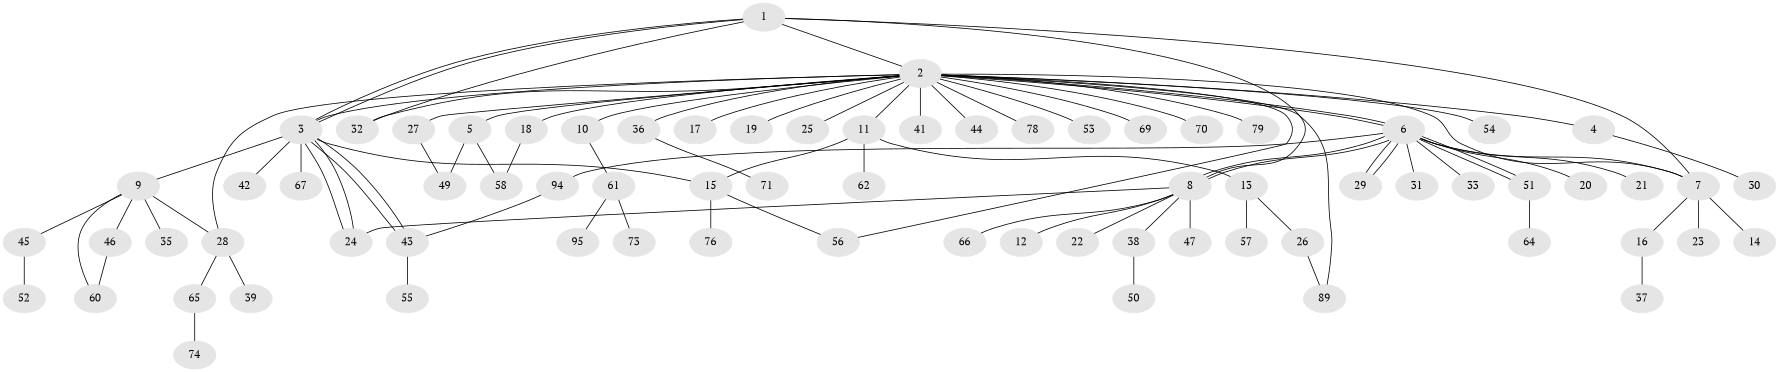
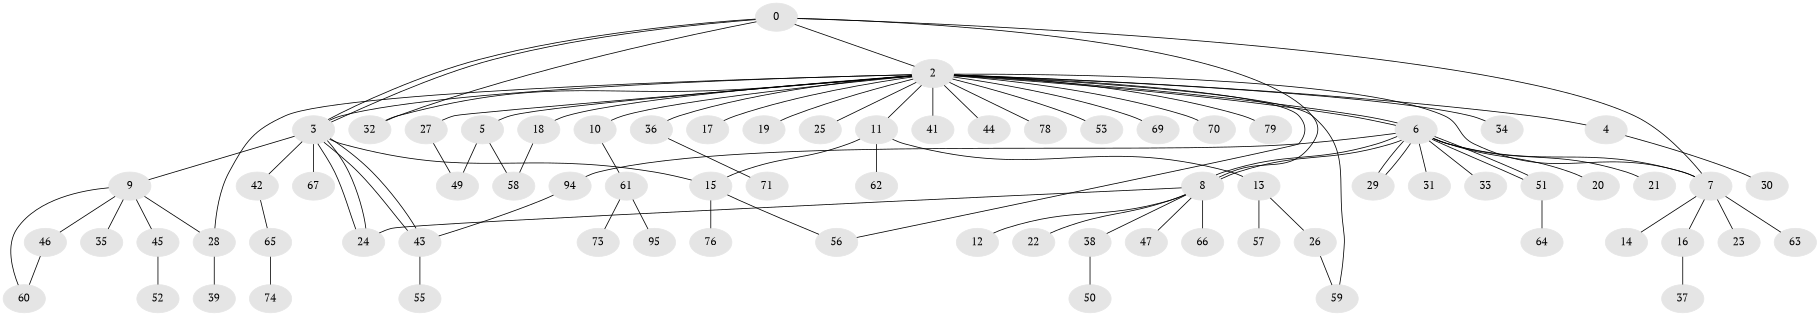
(764, 17) -> (776, 17)
(1490, 130) -> (1502, 130)
none -> (1795, 242)
(209, 271) -> (264, 214)
(1325, 299) -> (1337, 299)
